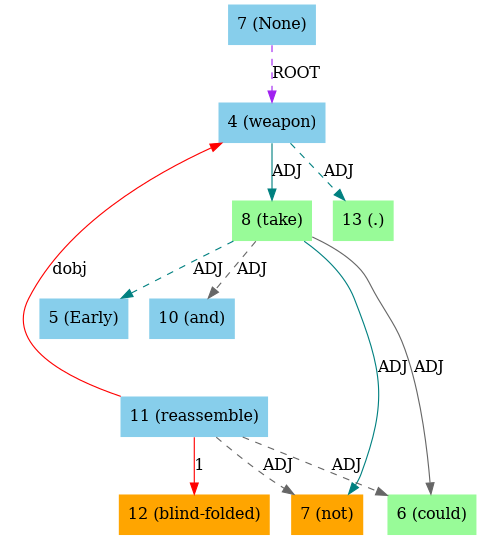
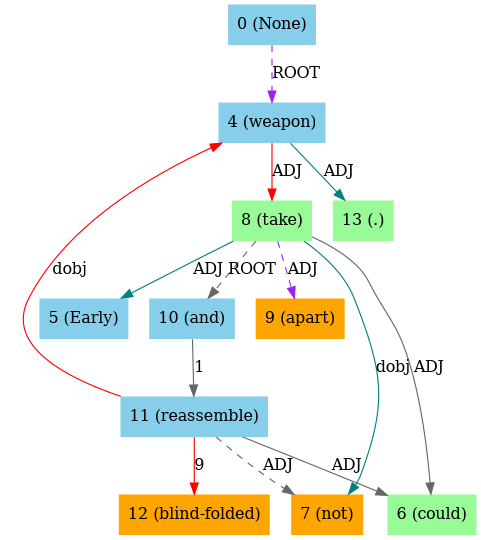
(272, 25) -> (272, 25)
(272, 166) -> (272, 166)
(314, 168) -> (314, 168)
(182, 267) -> (182, 267)
(252, 270) -> (252, 270)
none -> (300, 319)
none -> (193, 362)
(393, 368) -> (393, 368)
(310, 464) -> (310, 464)
(200, 466) -> (200, 466)
